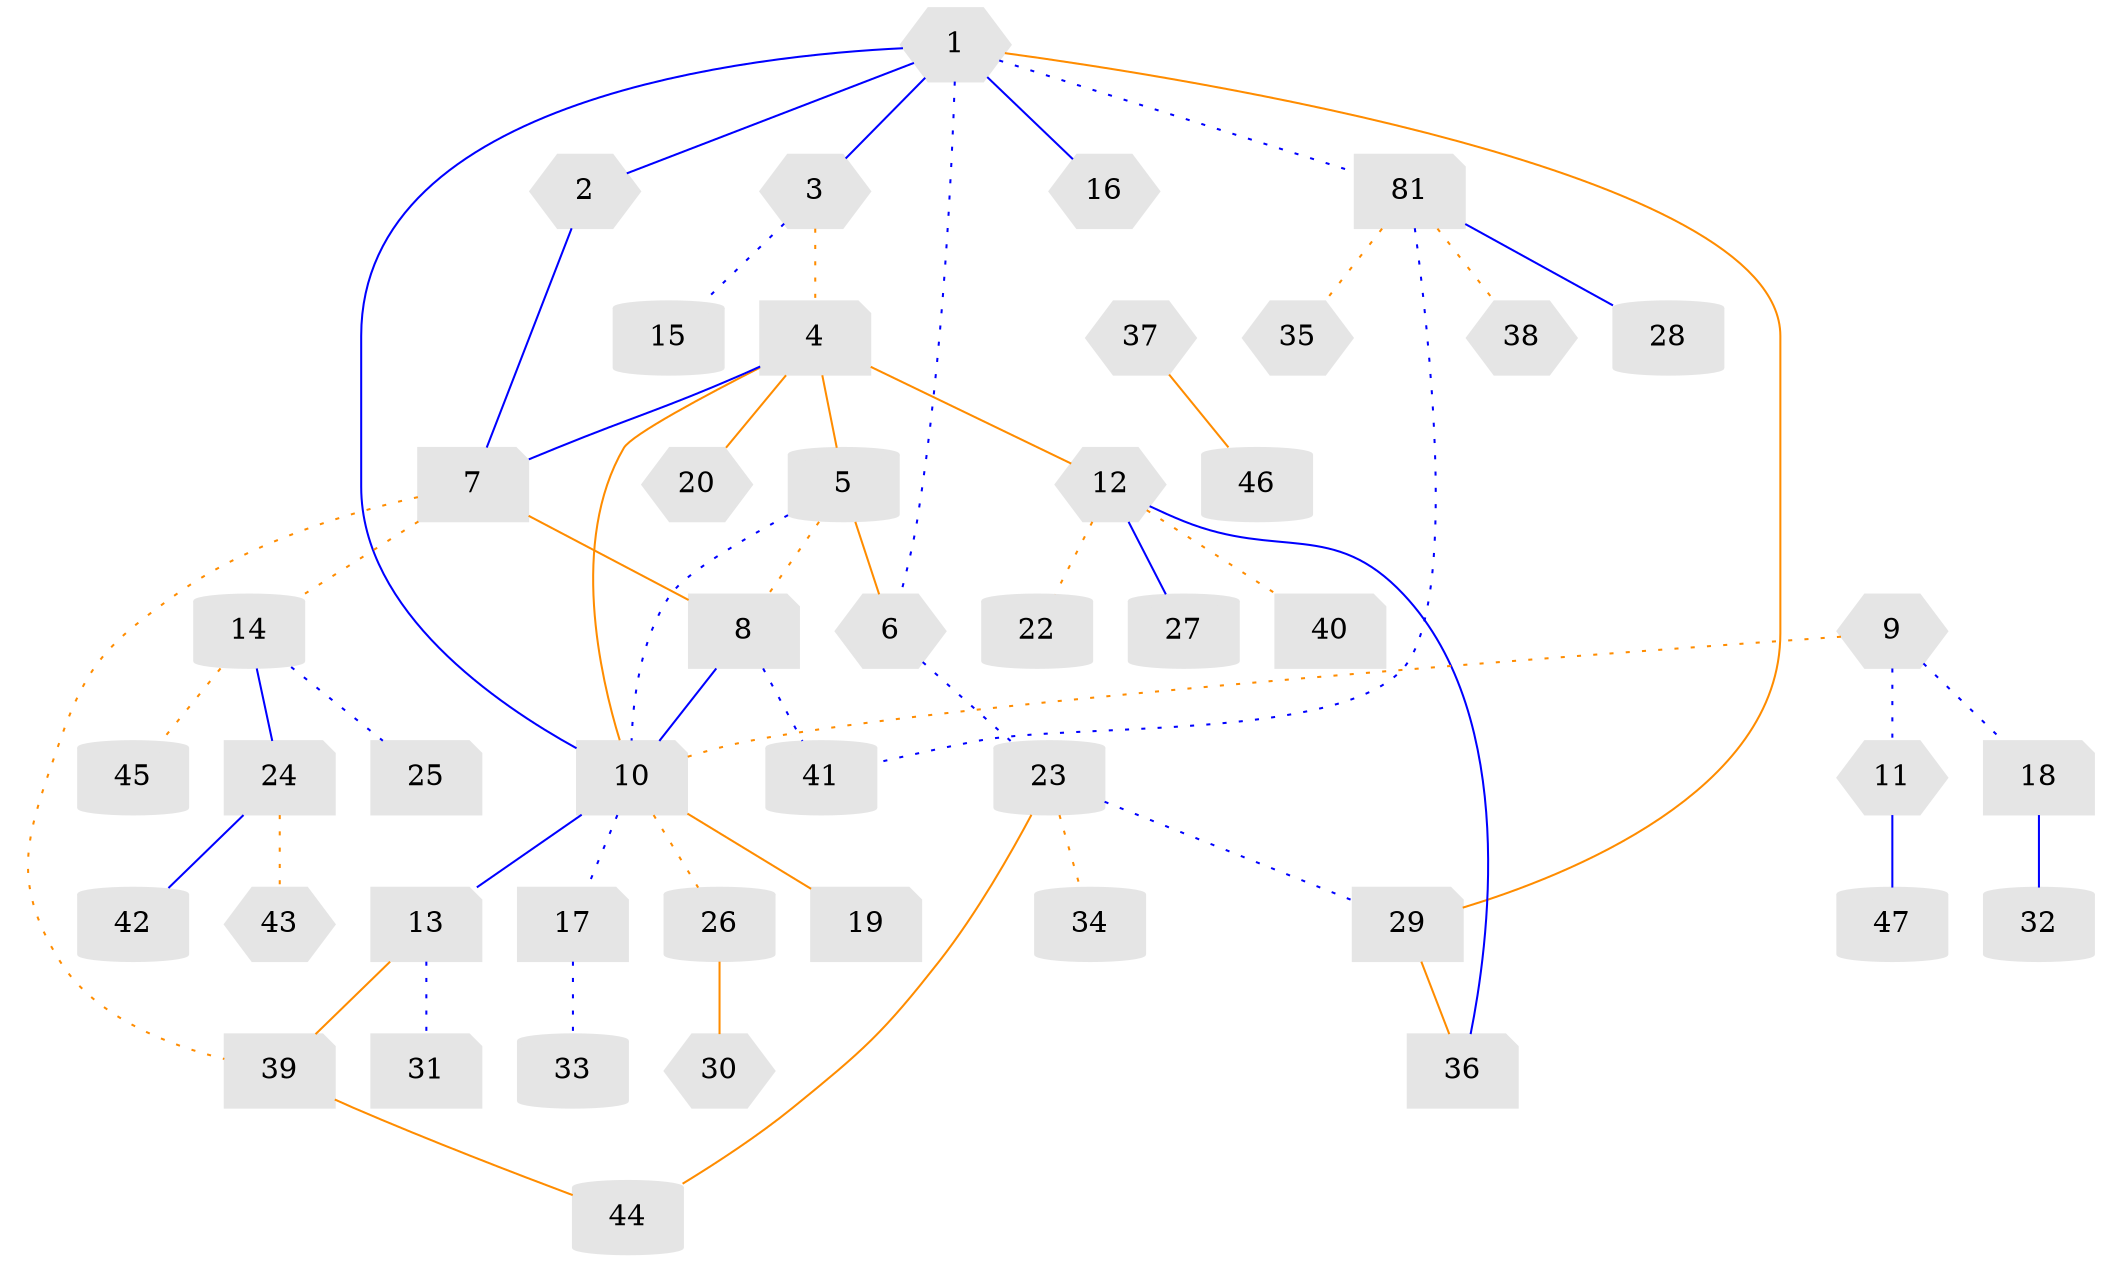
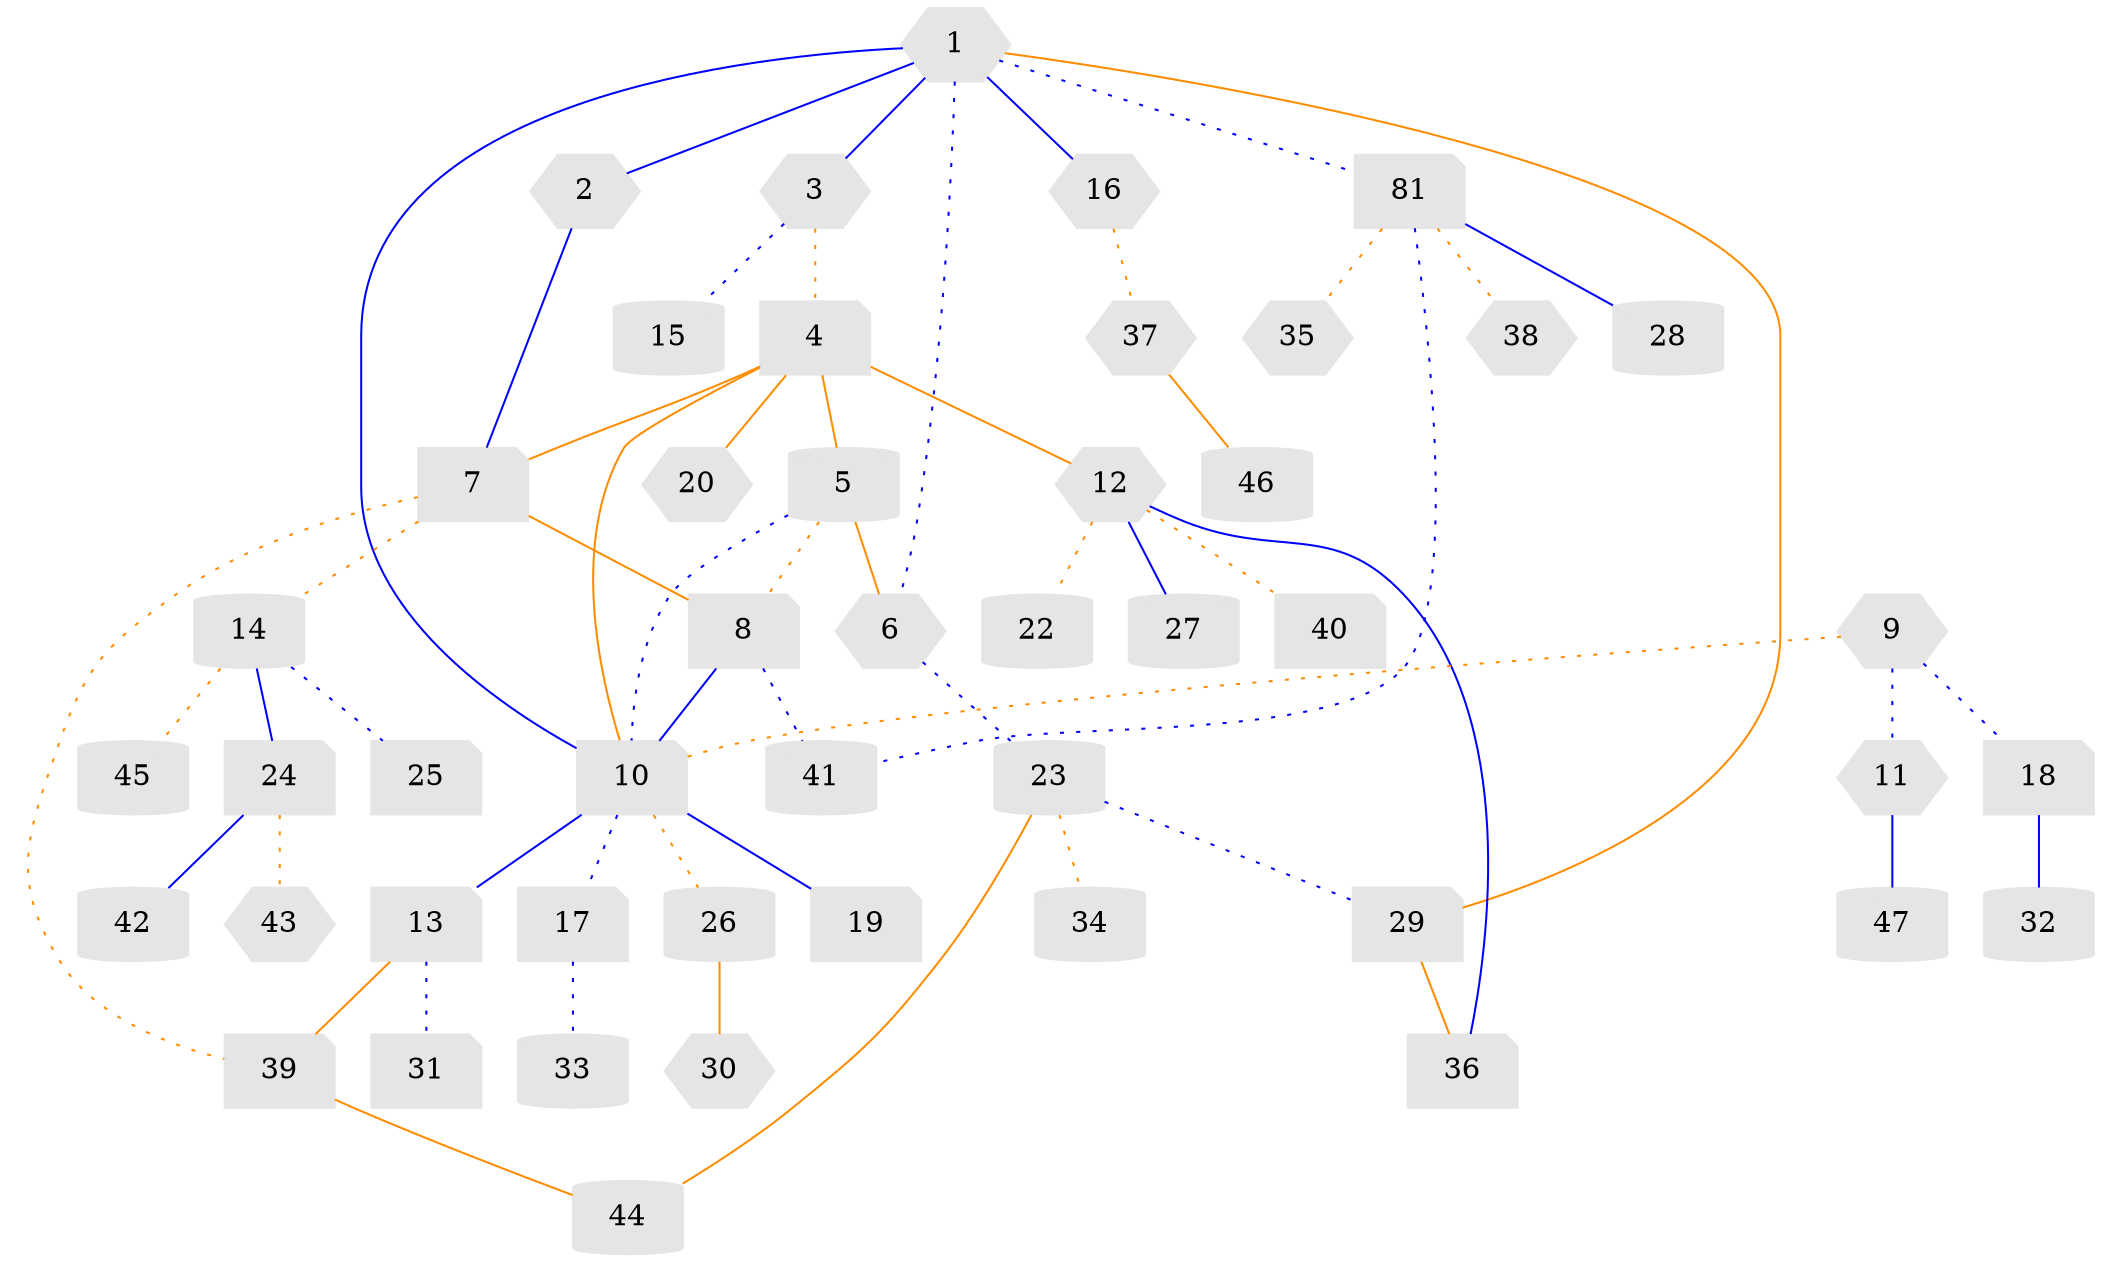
none -> (1123, 265)
(645, 414) -> (645, 414)
(749, 851) -> (749, 851)
